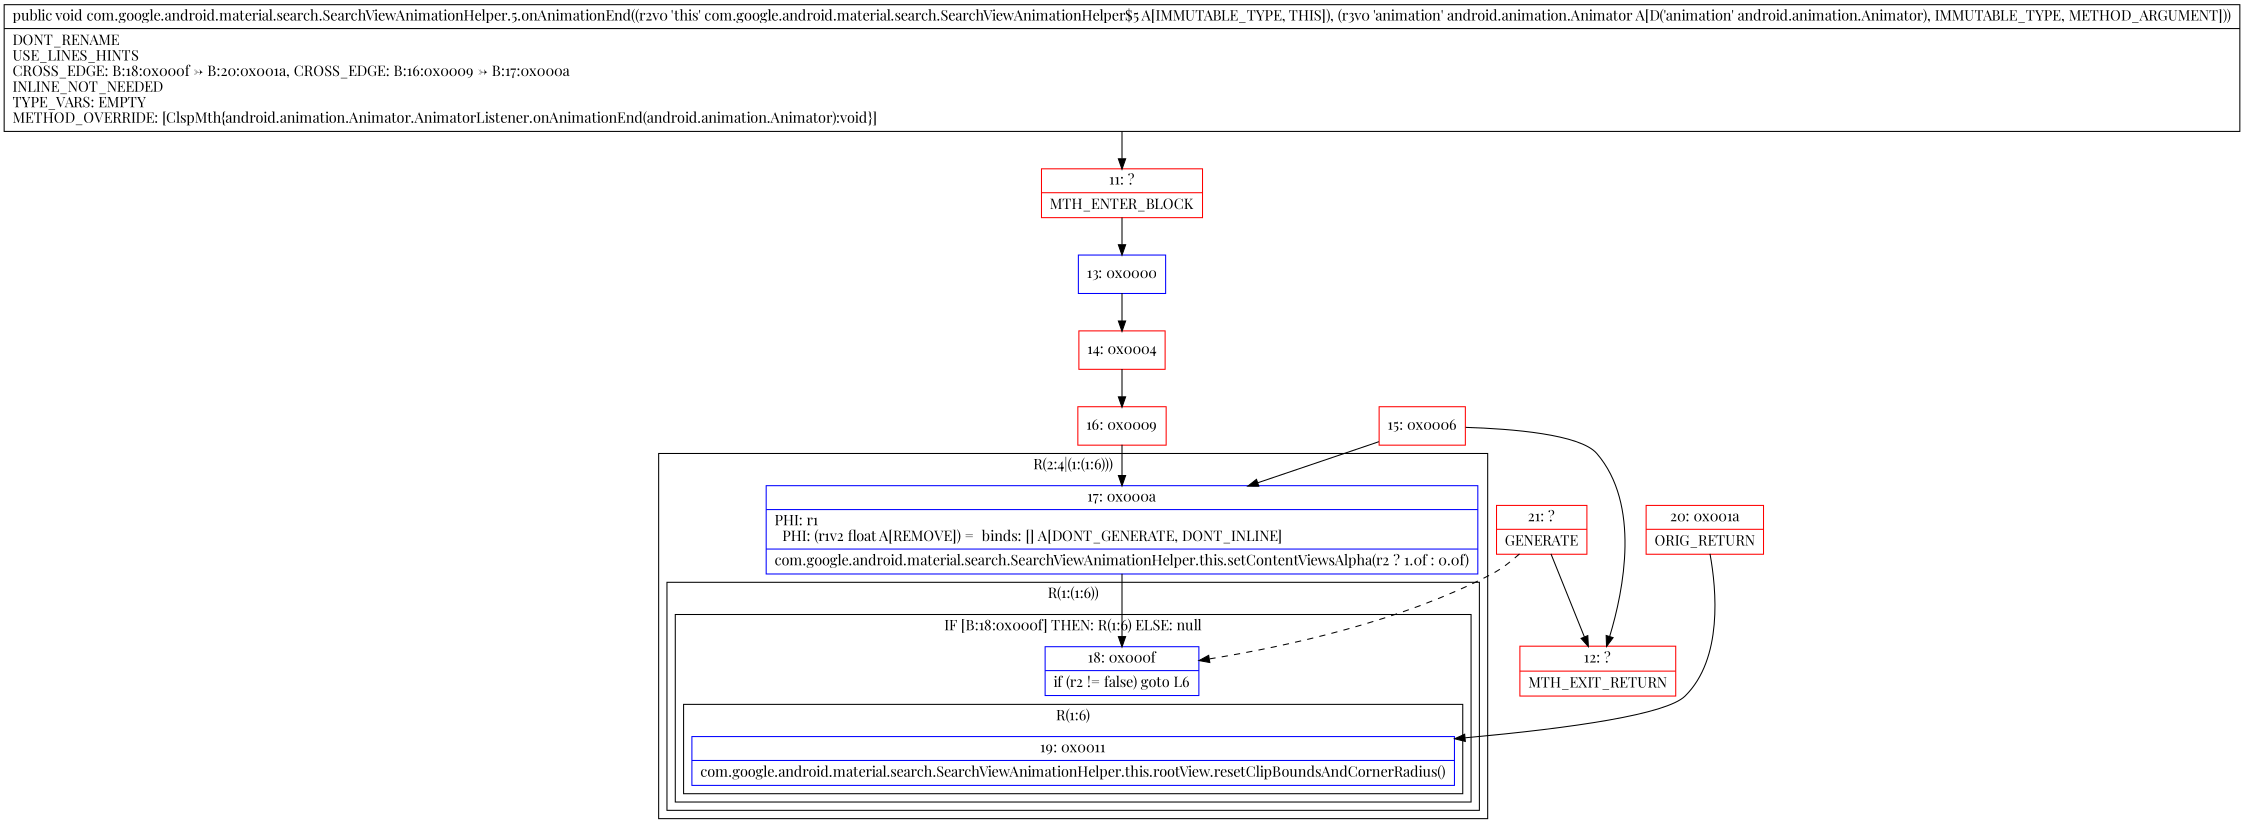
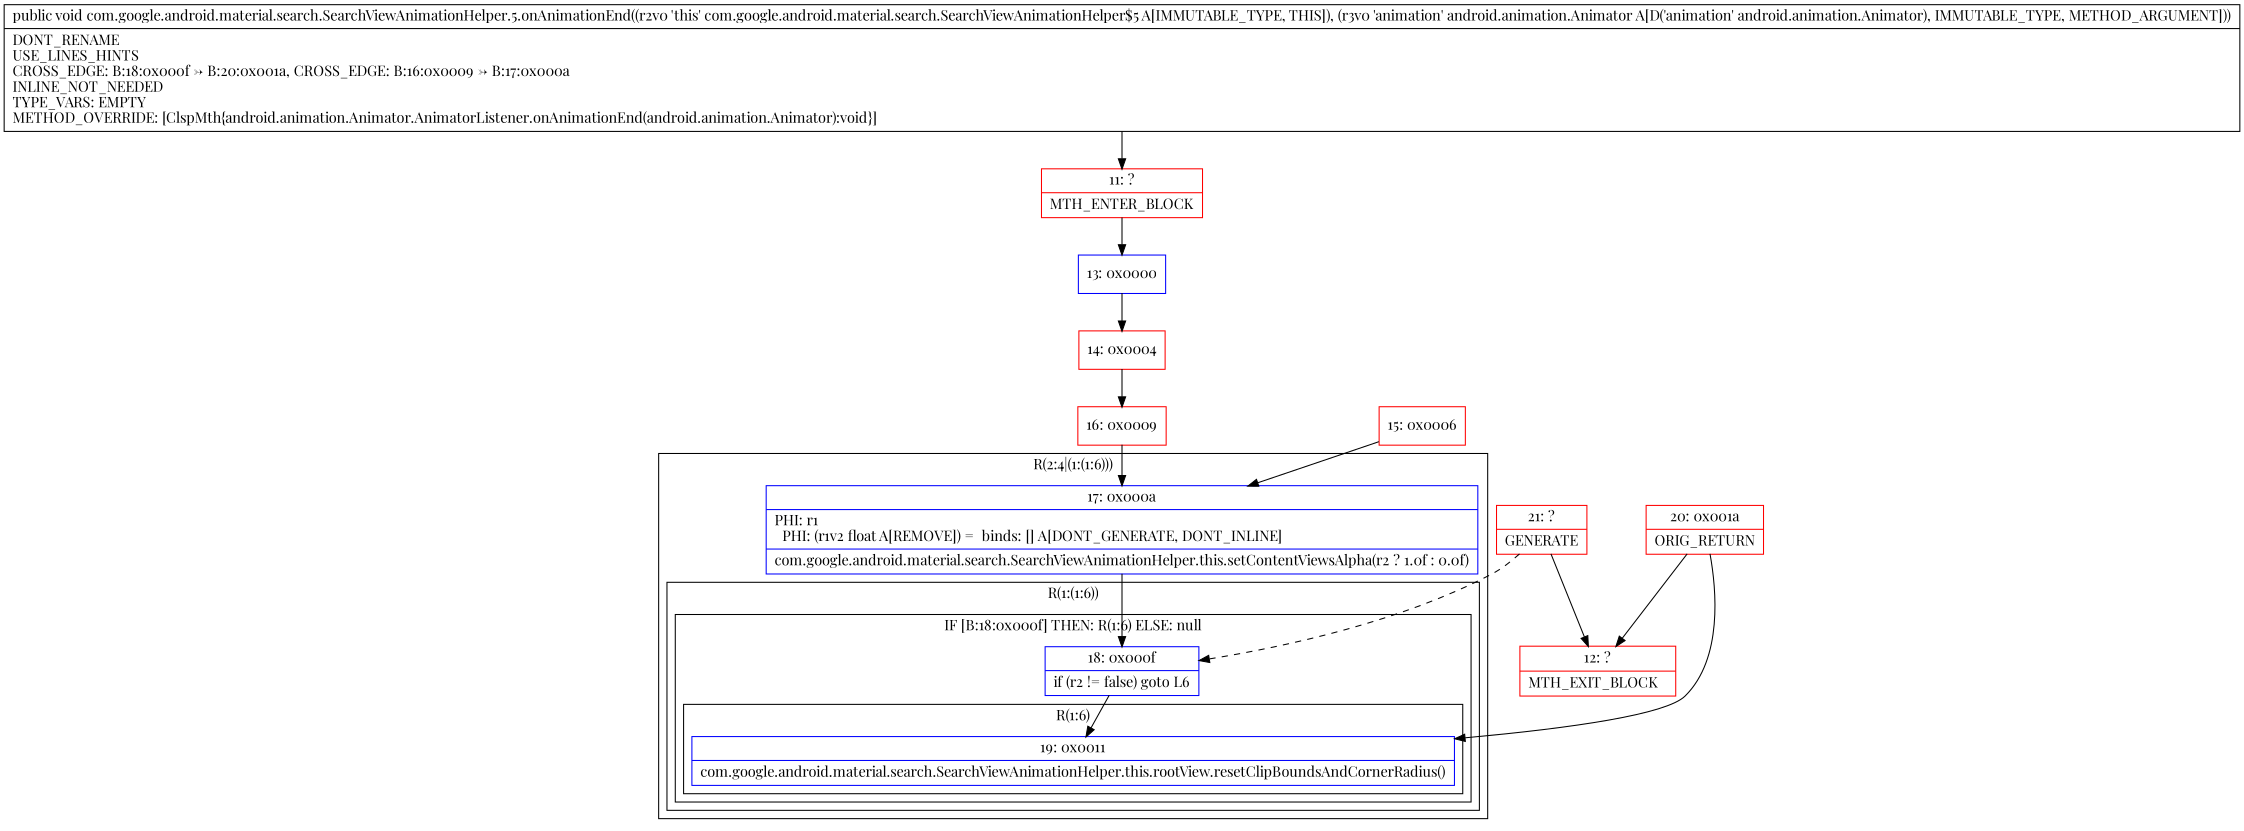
(1612, 477) -> (1655, 596)
(1598, 683) -> (1593, 683)
none -> (1100, 712)
